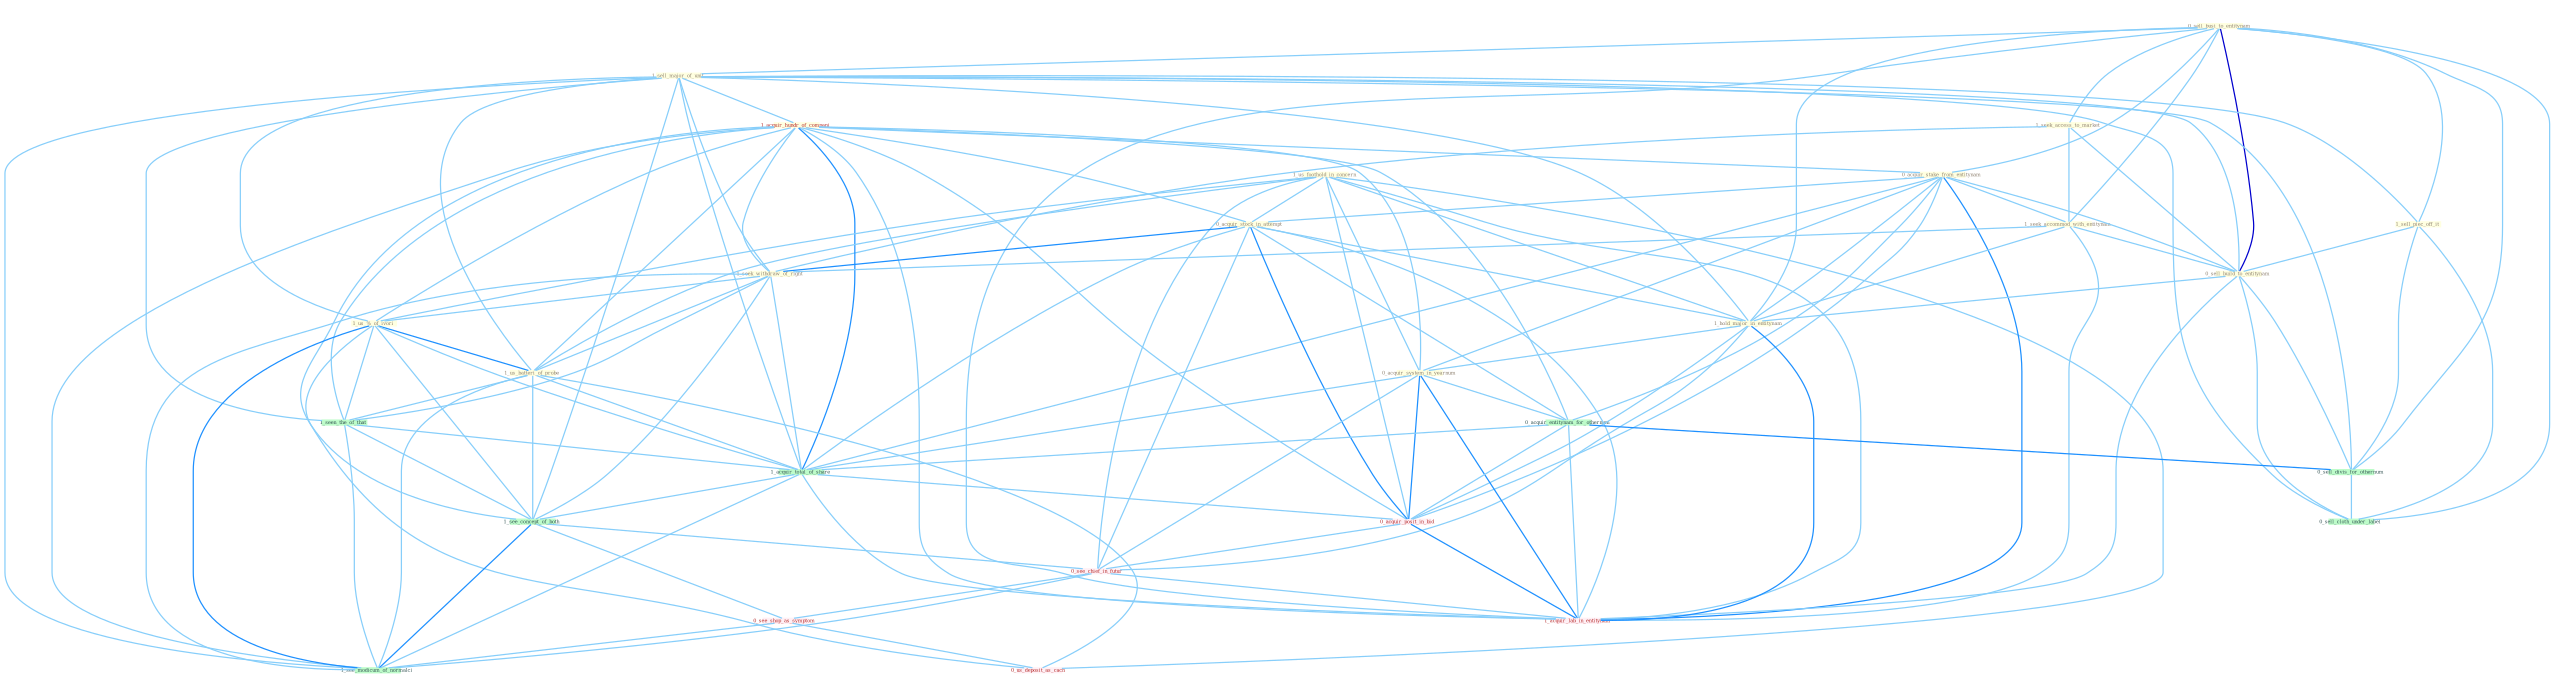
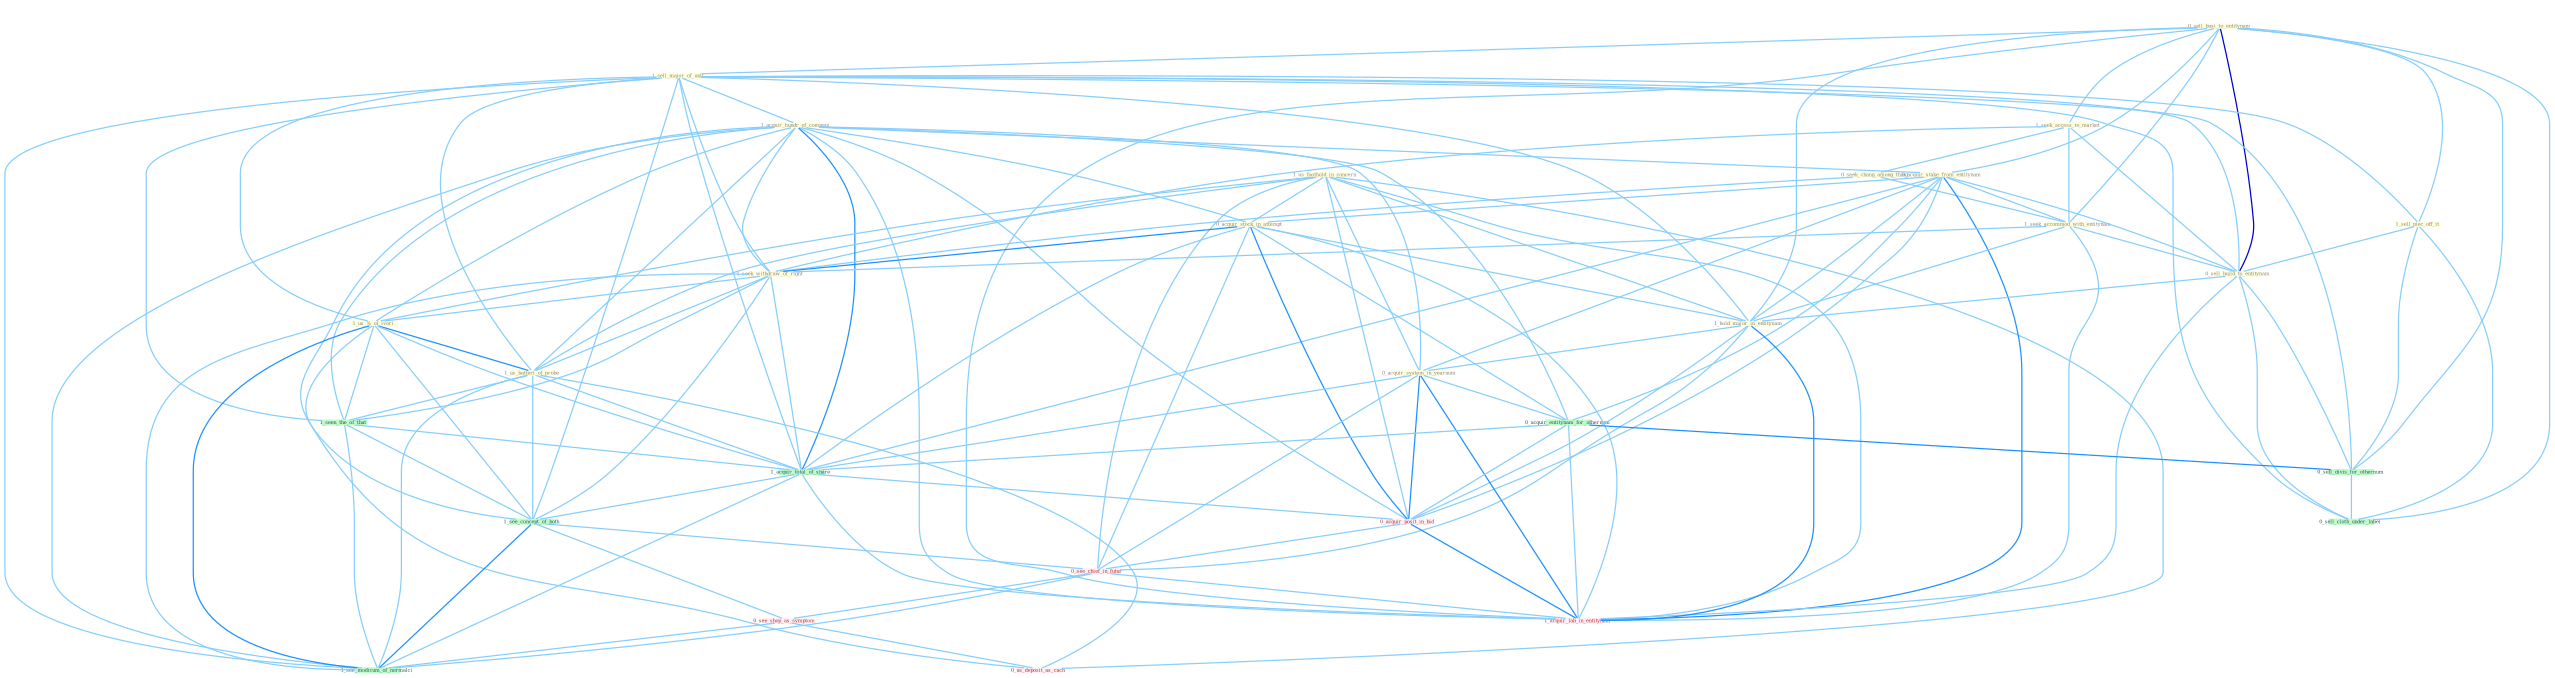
(797, 125) -> (797, 125)
none -> (1876, 175)
